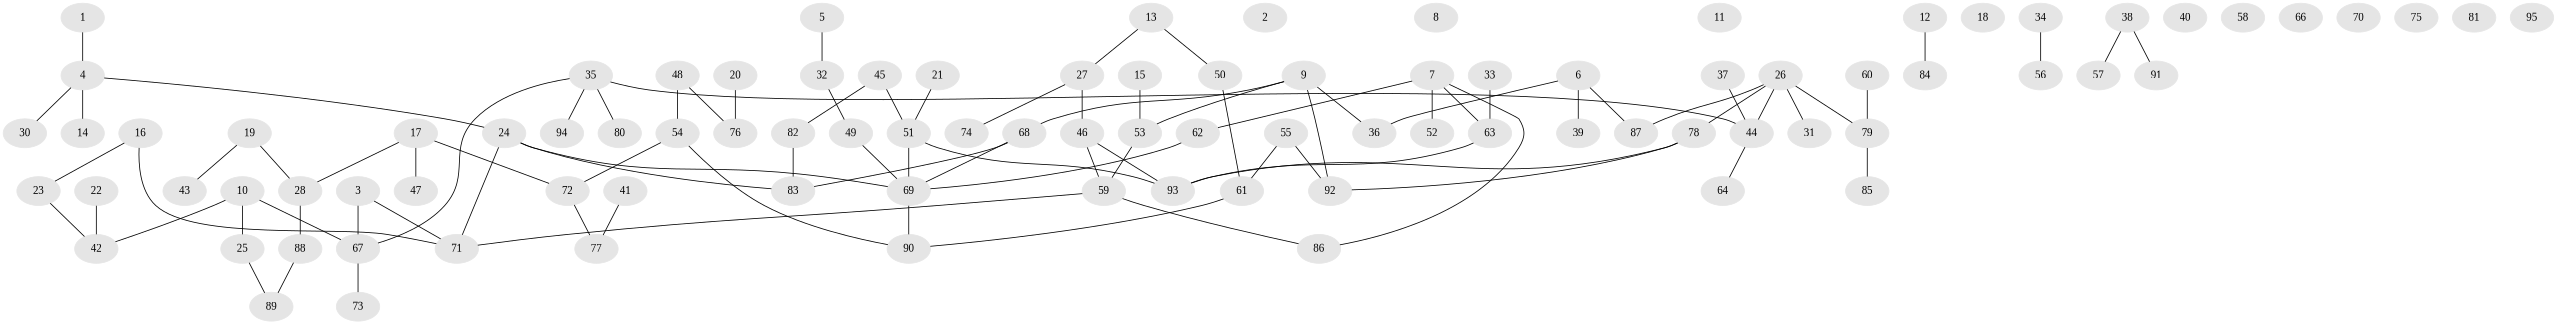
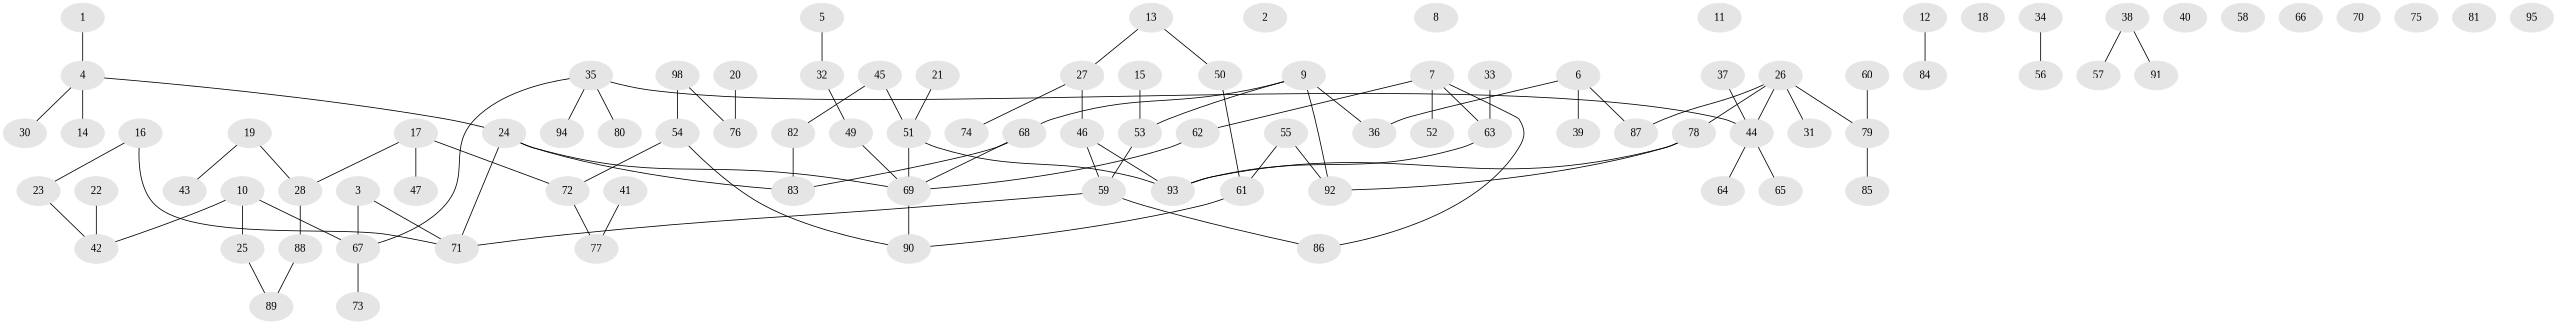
(678, 75) -> (678, 75)
none -> (1781, 191)
